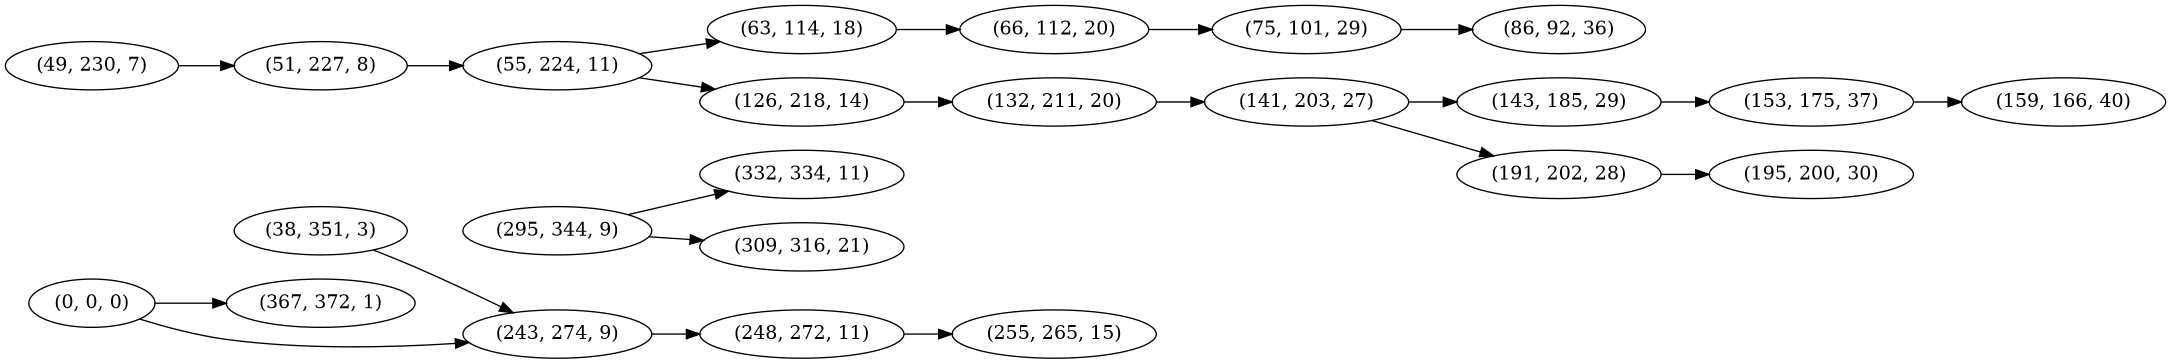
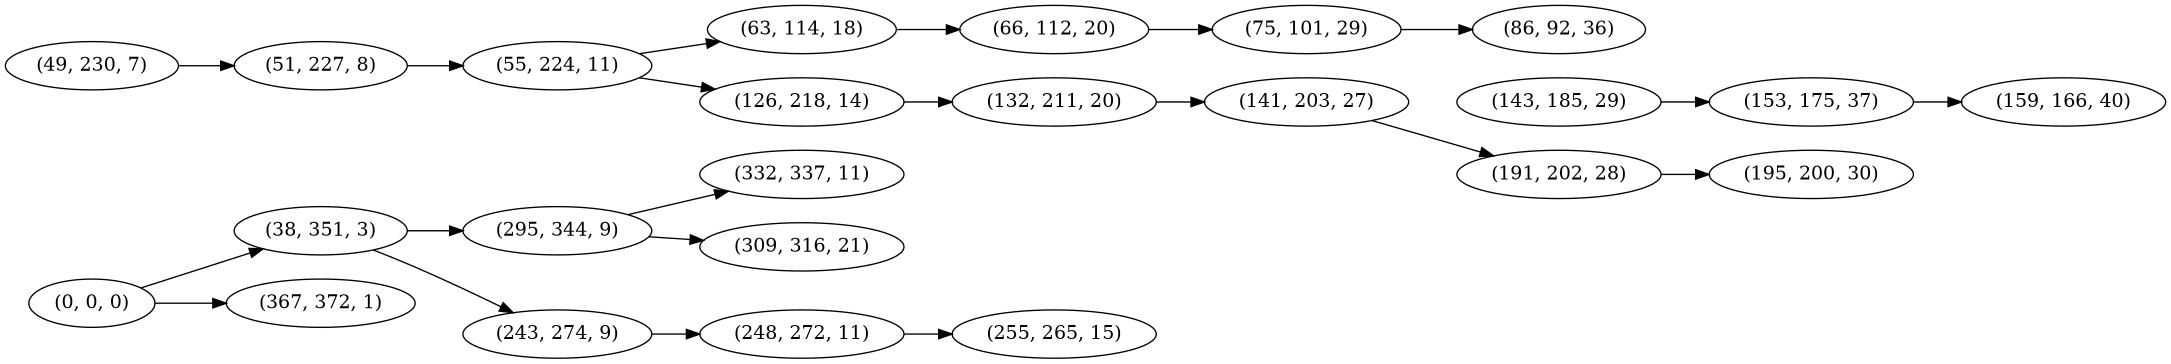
(1426, 102) -> none
(802, 174) -> (802, 174)
none -> (428, 231)
(296, 345) -> (196, 270)
